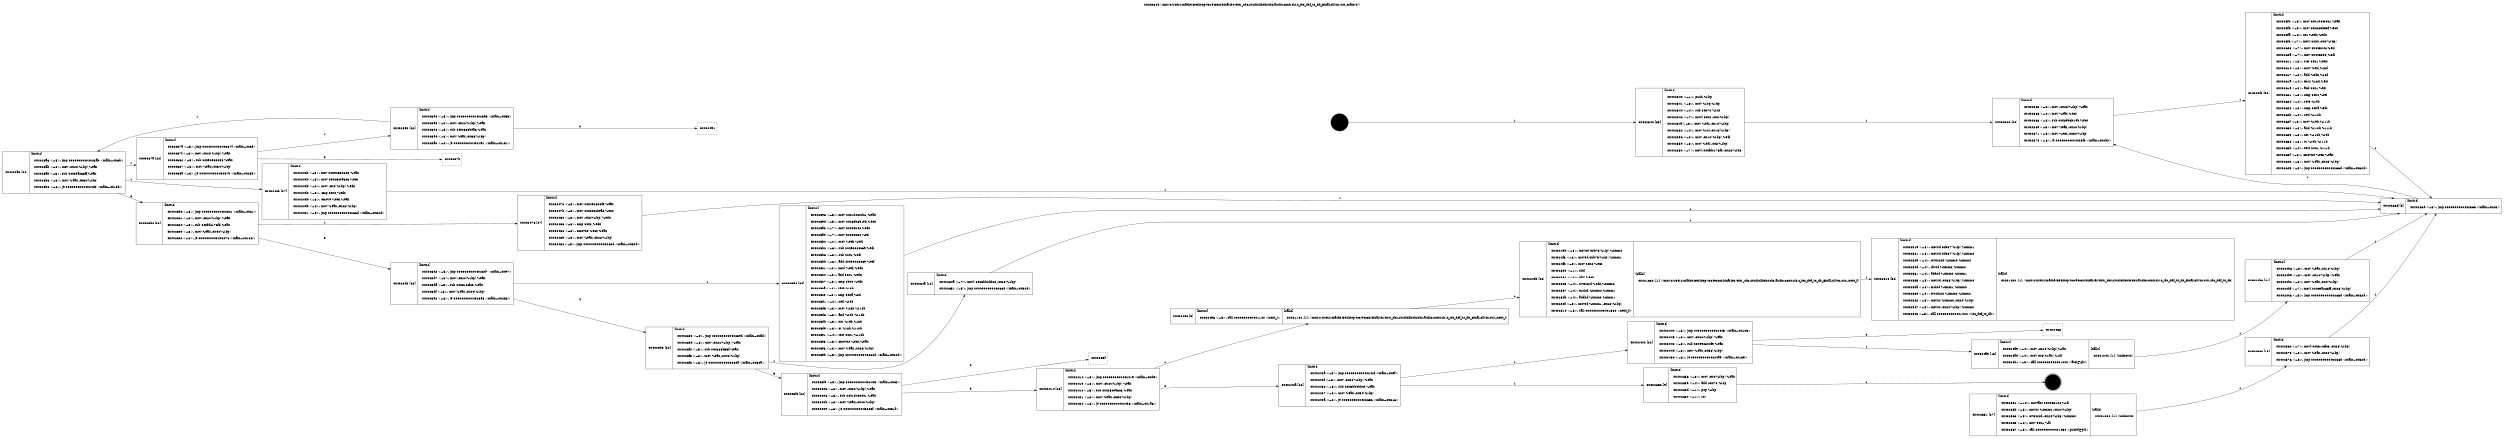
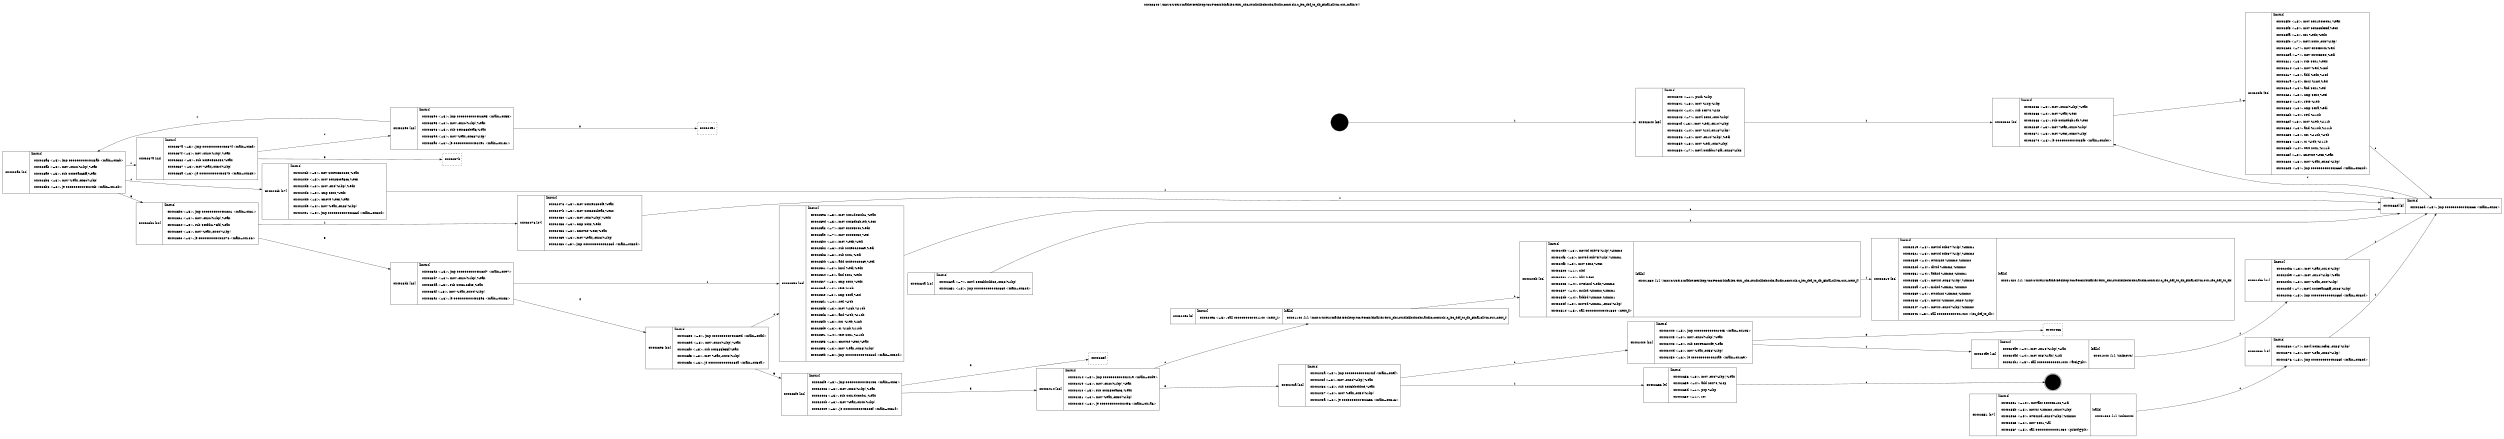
(882, 368) -> (764, 321)
